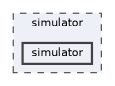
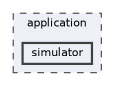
(57, 24) -> (57, 24)
